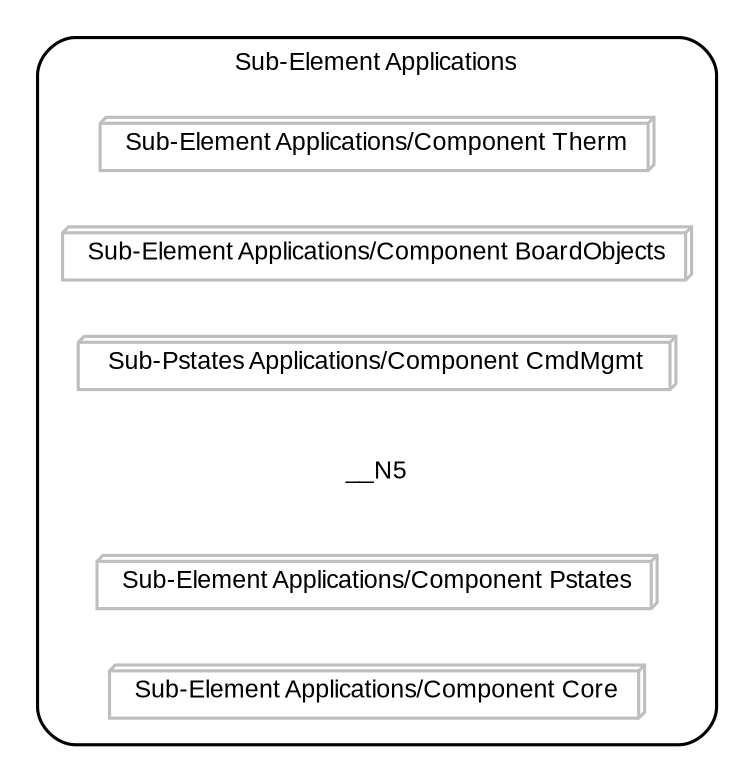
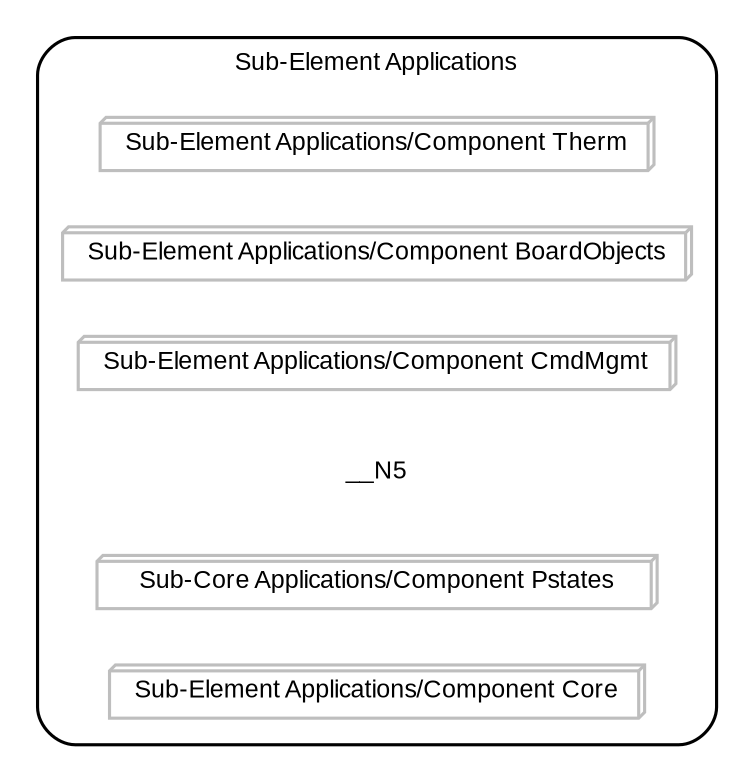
(377, 363) -> (377, 363)
(377, 582) -> (377, 582)
